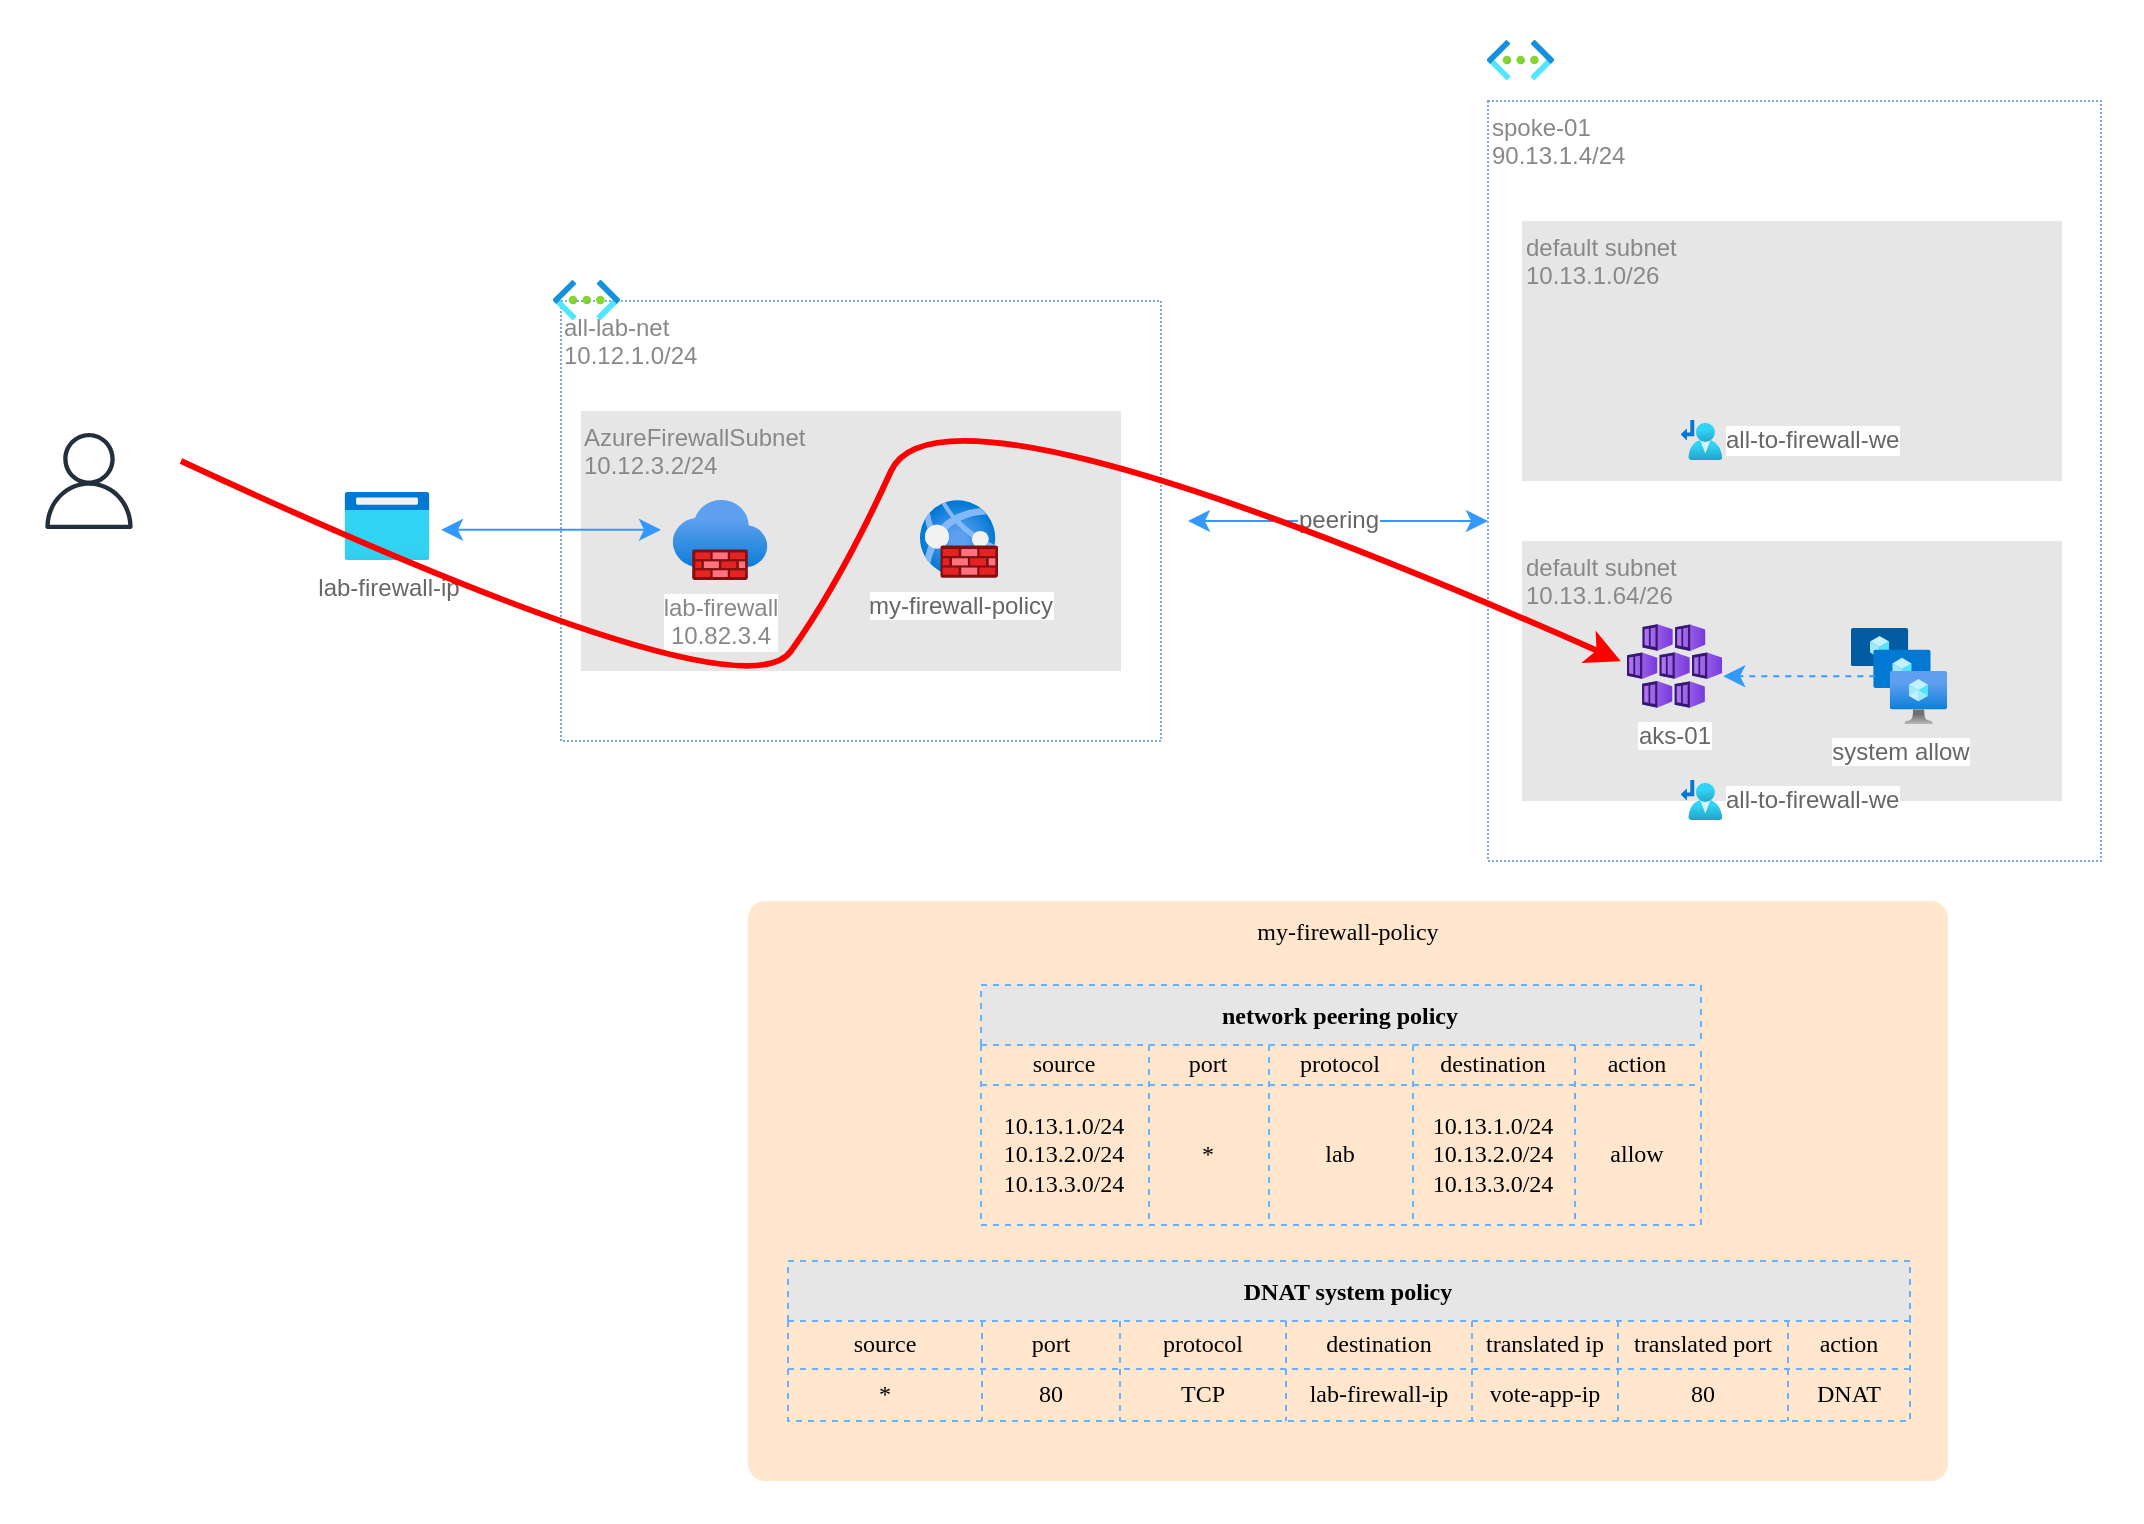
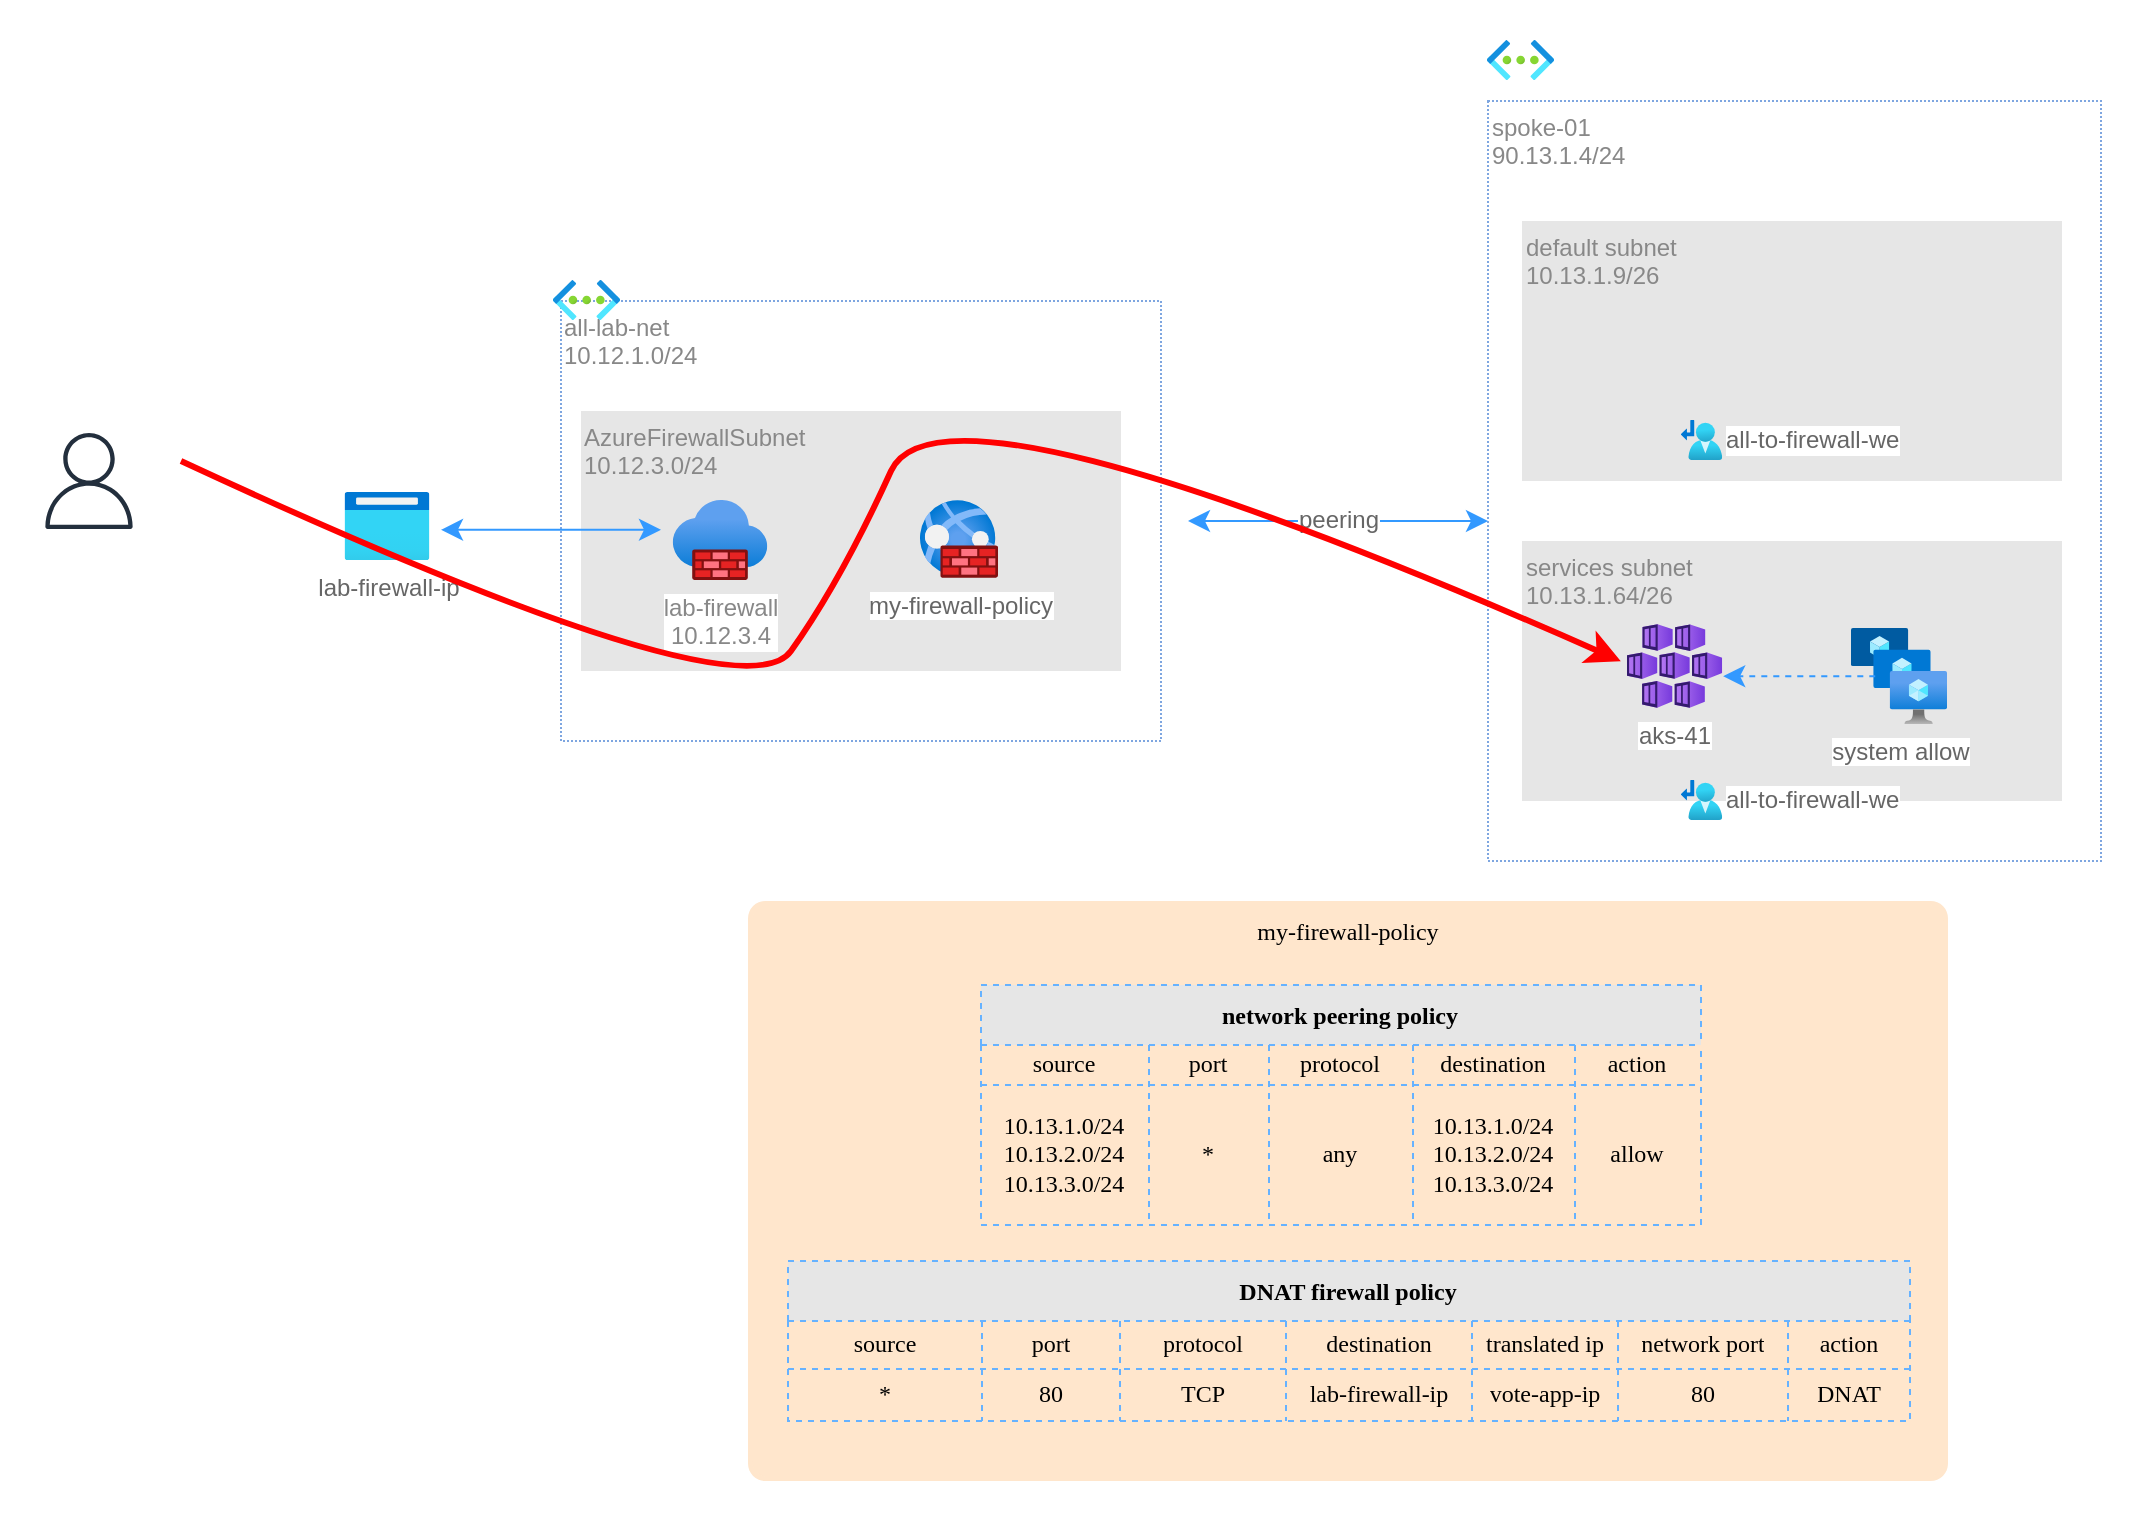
(1615, 264) -> (1615, 264)
(703, 454) -> (703, 454)
(1615, 584) -> (1622, 584)
(722, 624) -> (722, 624)
(1676, 737) -> (1676, 737)
(1341, 1155) -> (1341, 1155)
(1348, 1292) -> (1348, 1292)
(1704, 1345) -> (1704, 1345)
